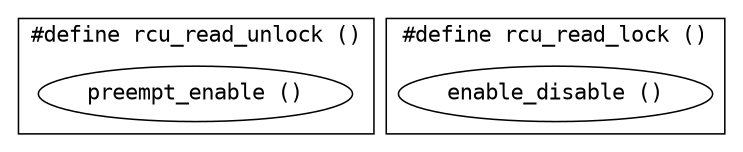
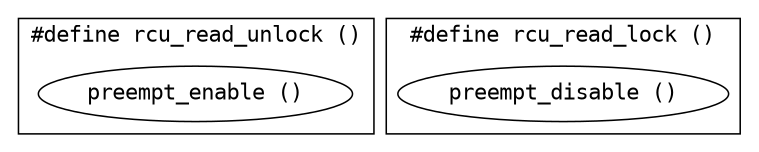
(556, 94) -> (563, 94)
